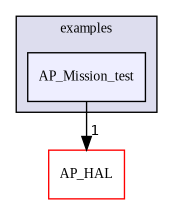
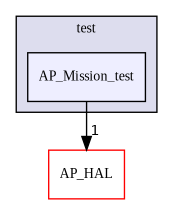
(87, 29) -> (87, 29)
